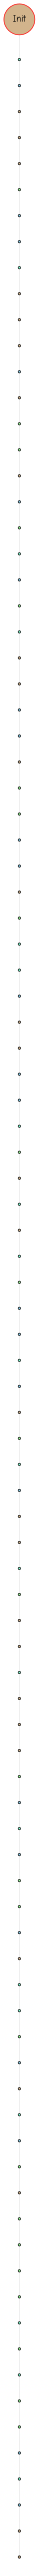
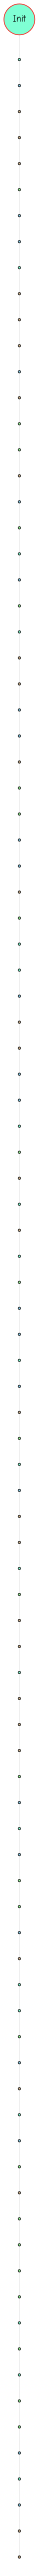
(19, 19) -> (19, 19)
